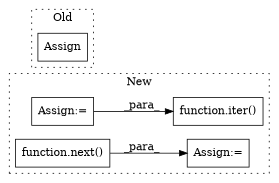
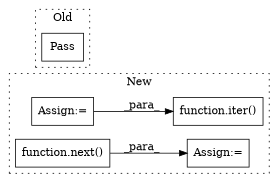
(63, 47) -> (63, 47)
